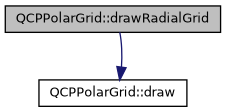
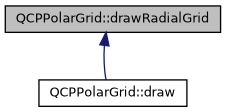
(122, 50) -> (104, 63)
